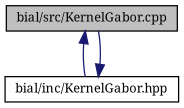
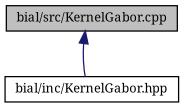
(100, 48) -> none
